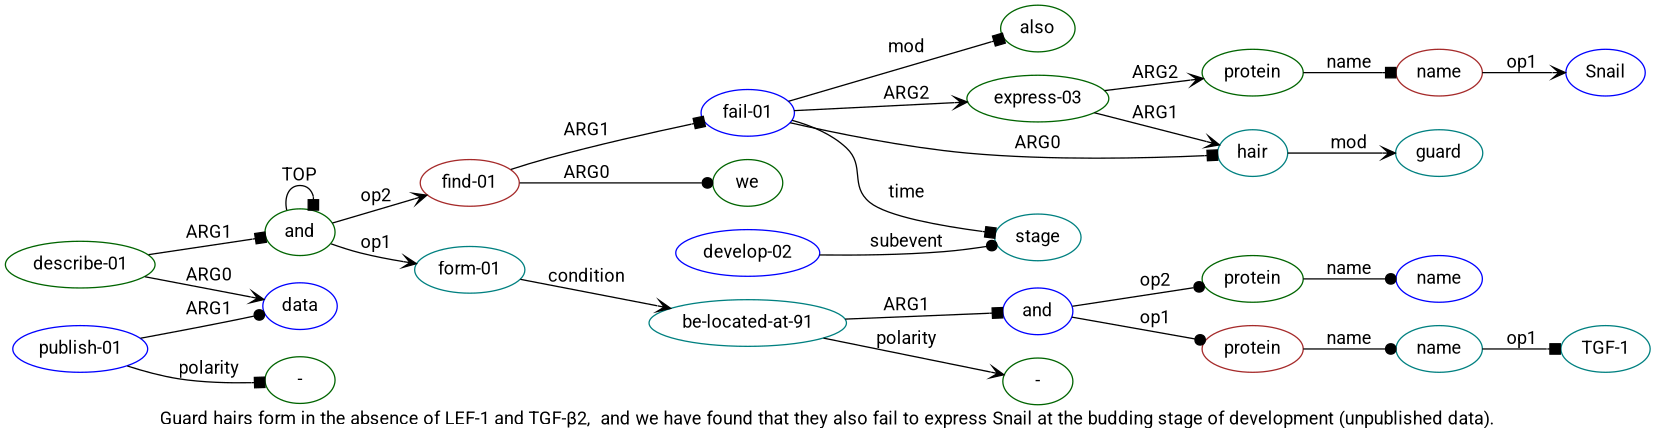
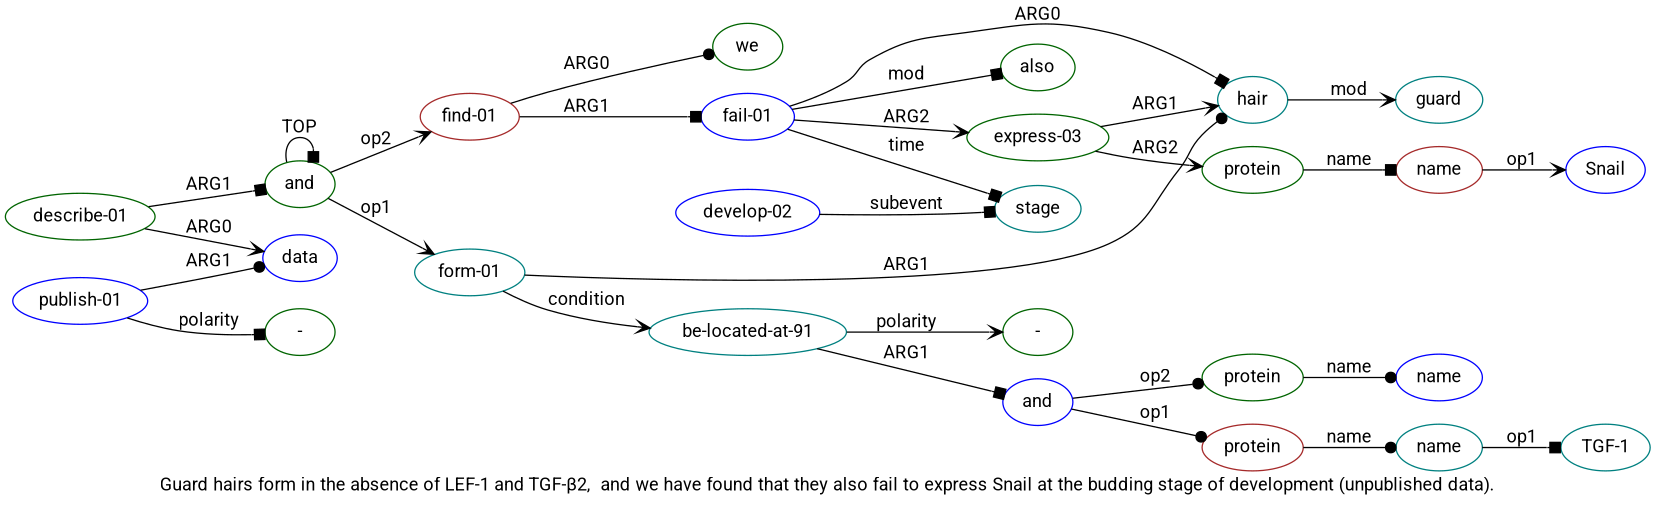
(903, 254) -> (901, 215)
none -> (901, 277)
